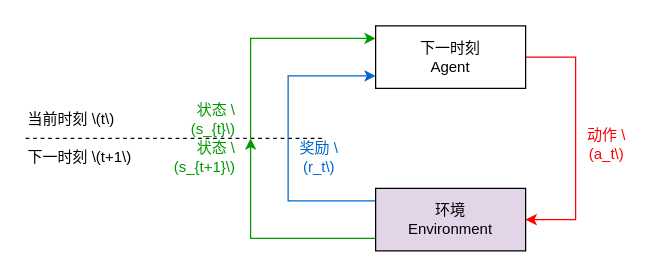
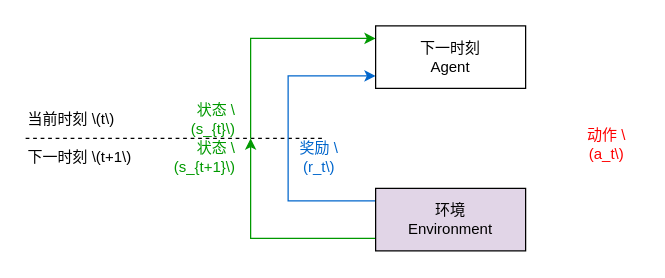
(576, 134) -> none
